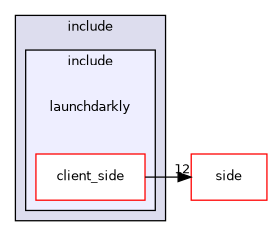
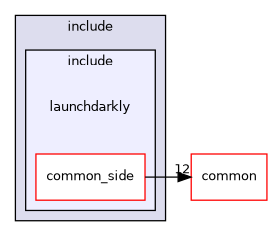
(90, 177) -> (90, 177)
(229, 177) -> (229, 177)
